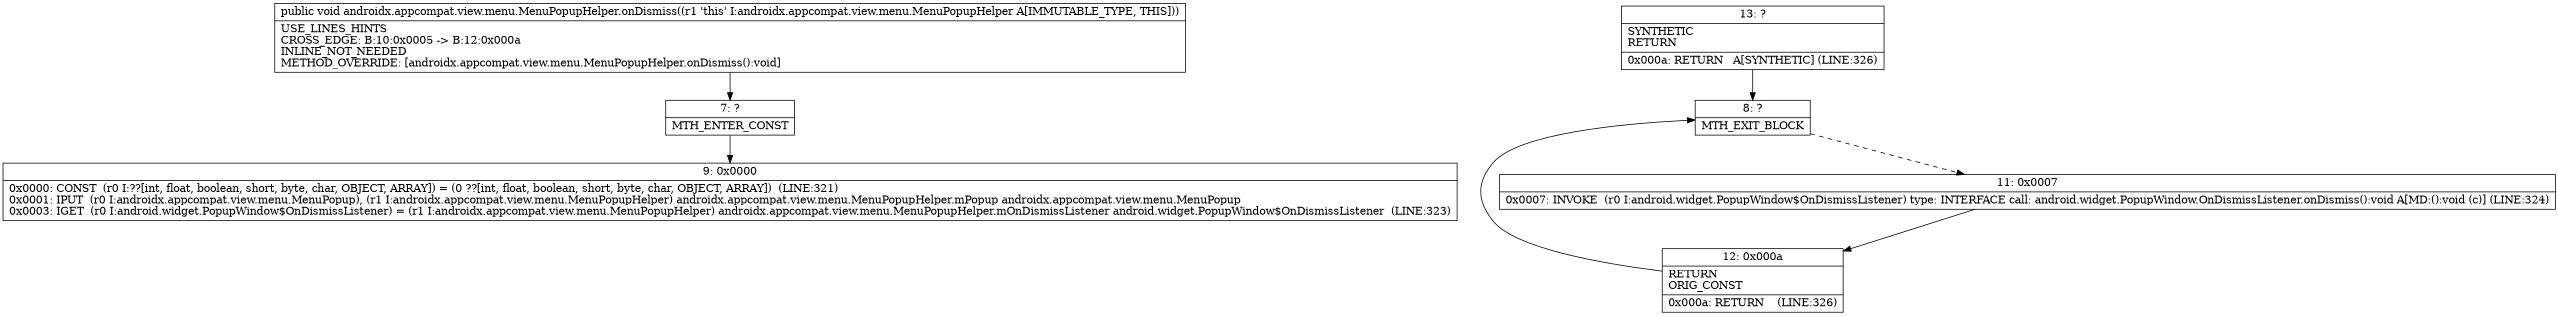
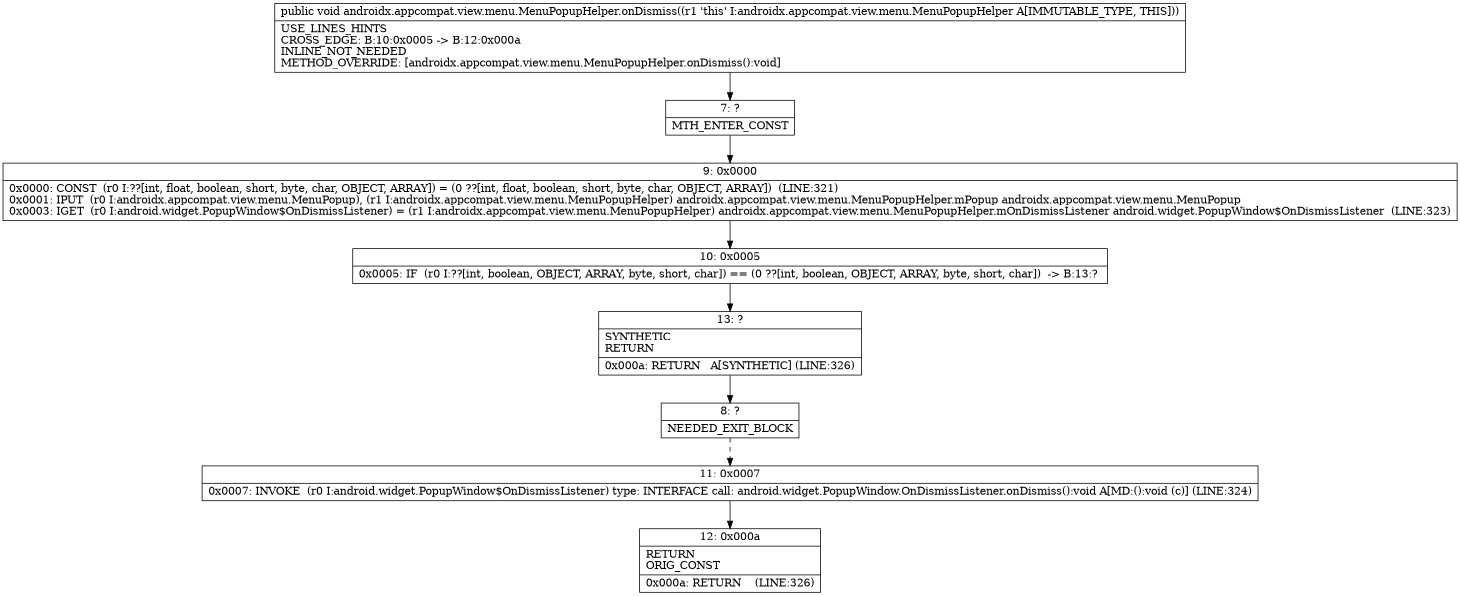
(1753, 126) -> (730, 429)
(1483, 180) -> none
none -> (730, 266)
